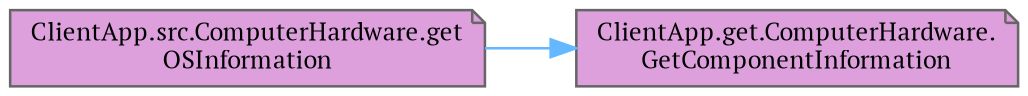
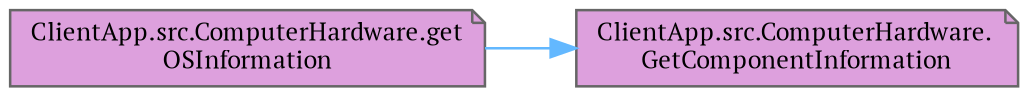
(797, 48) -> (797, 48)
